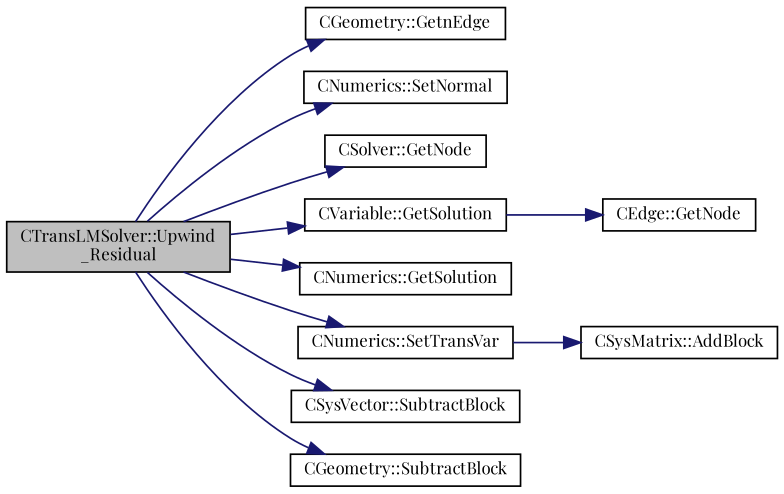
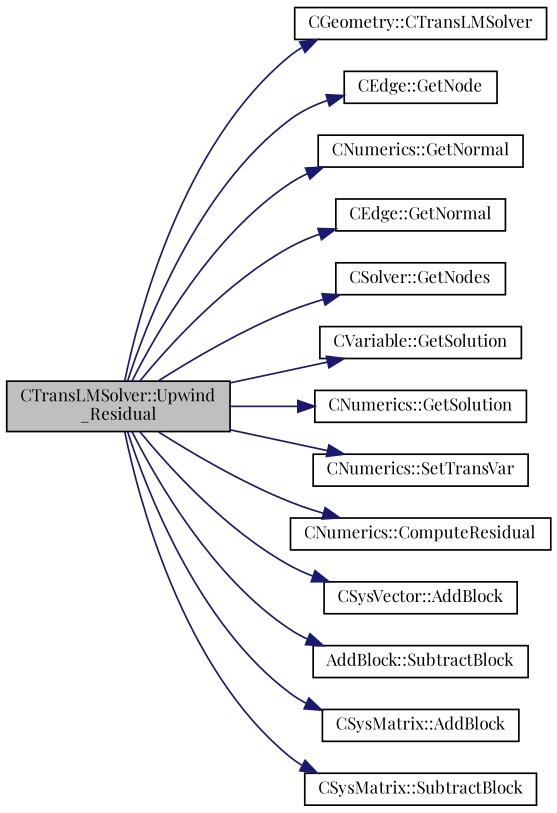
(406, 24) -> (421, 24)
(406, 87) -> (421, 151)
(406, 151) -> (421, 279)
none -> (421, 215)
(546, 215) -> (201, 220)
(538, 343) -> (195, 583)
(406, 406) -> (421, 662)
(406, 470) -> (421, 789)
none -> (421, 534)
none -> (421, 598)
